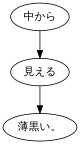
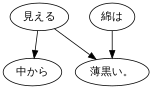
none -> (112, 17)
(40, 41) -> (36, 41)
